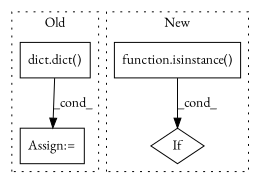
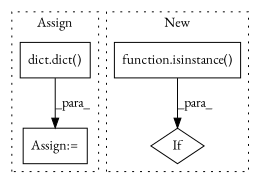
(55, 23) -> (55, 23)
(73, 103) -> (73, 103)
(197, 103) -> (195, 103)
